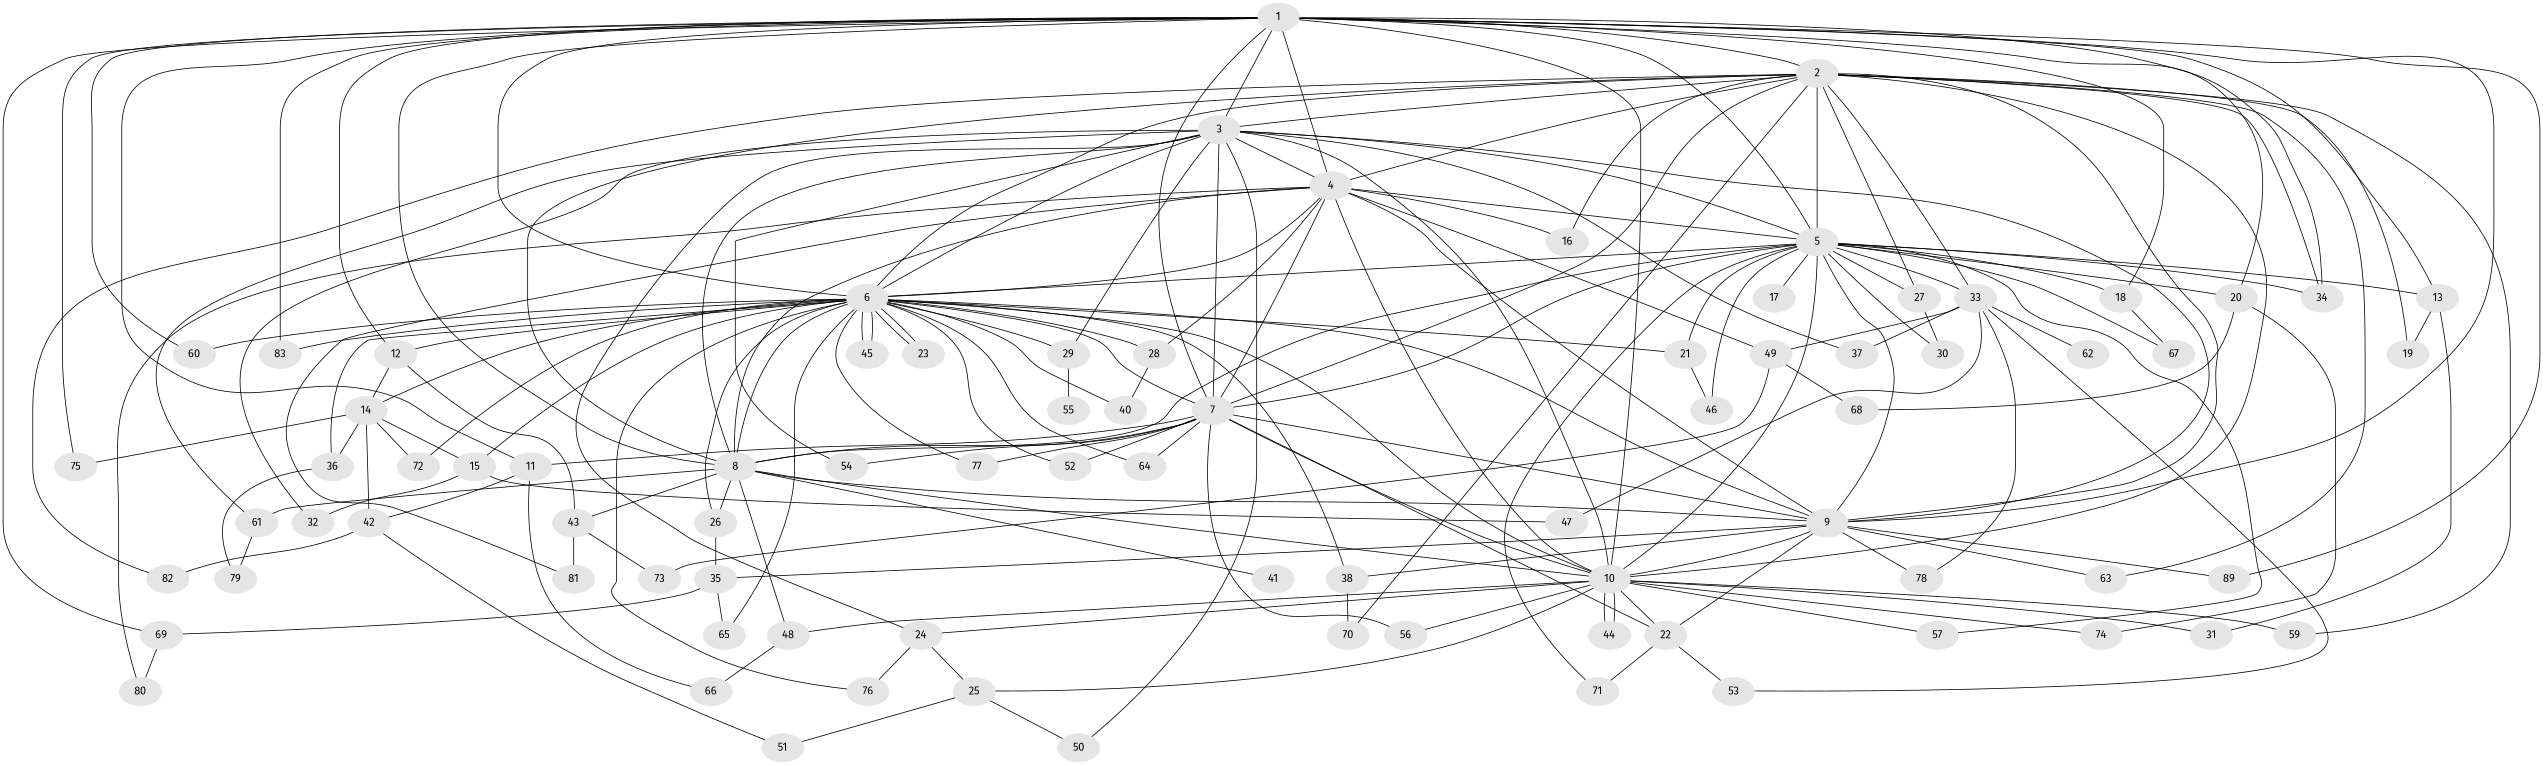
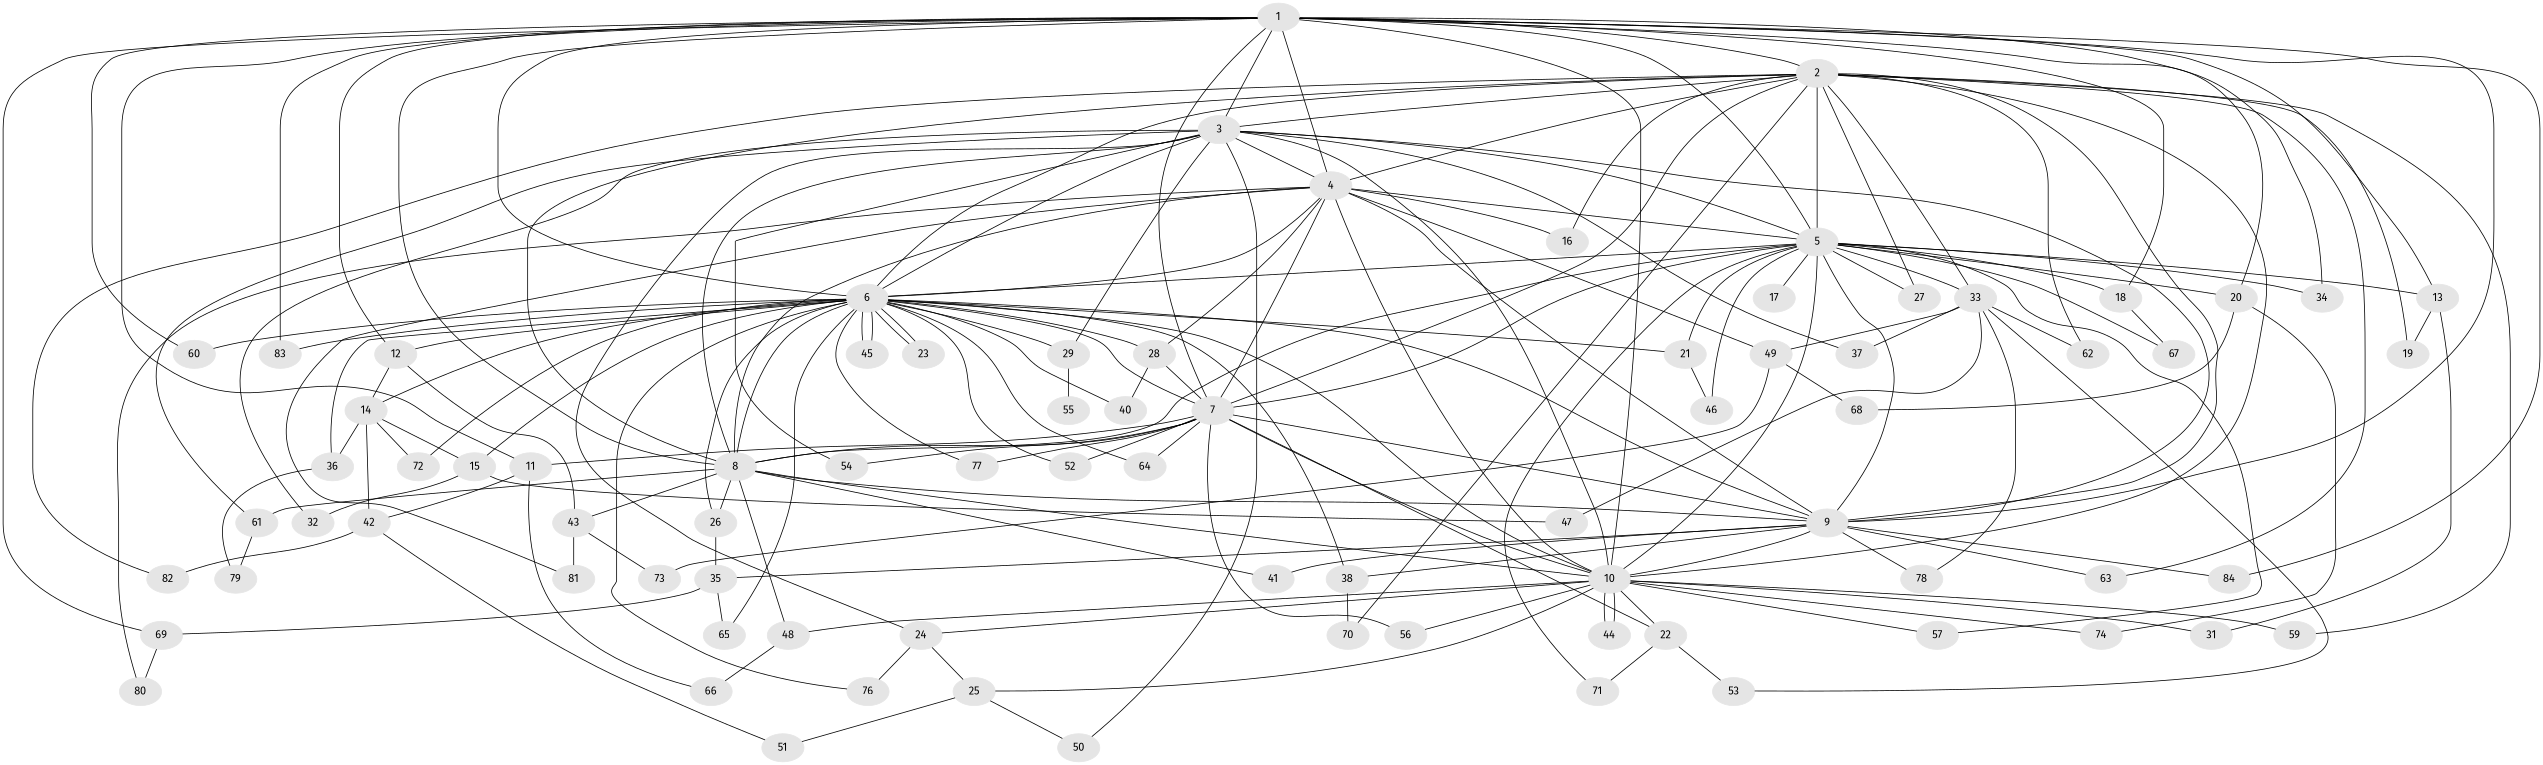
(2265, 146) -> (2032, 141)
(1216, 270) -> (1184, 382)
(1943, 354) -> none
(76, 467) -> none
(1746, 579) -> (1458, 549)
(2229, 579) -> (2229, 579)
